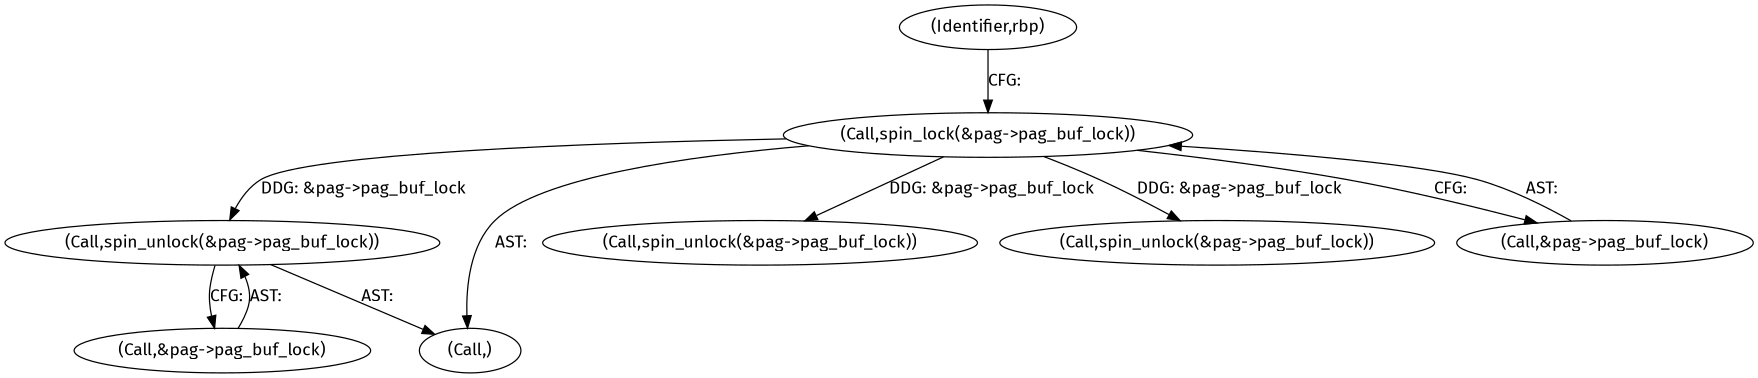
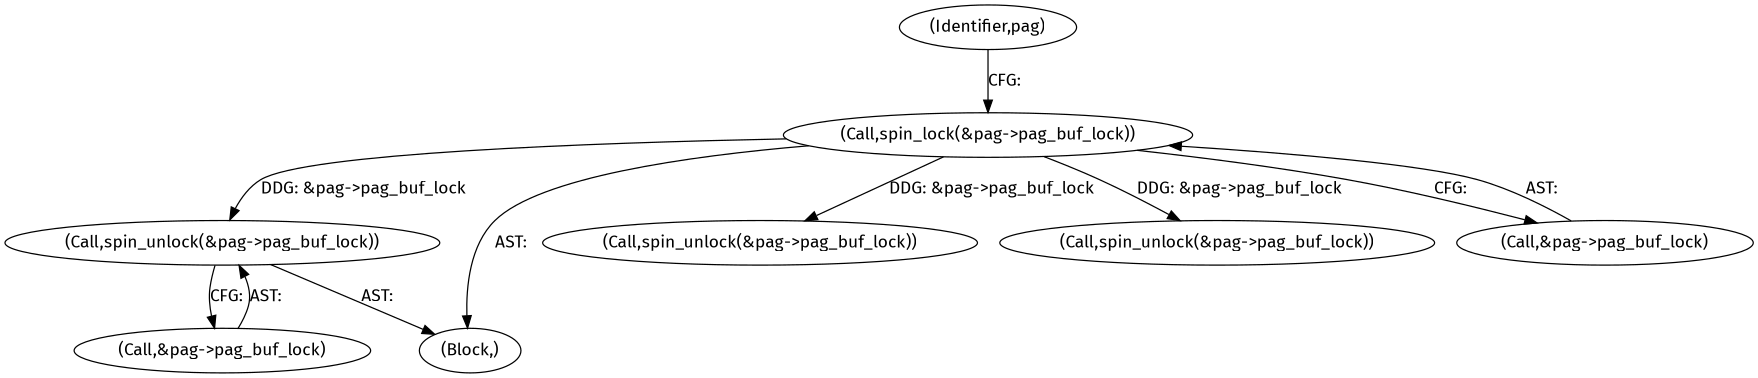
(988, 27) -> (988, 27)
(470, 351) -> (470, 351)
